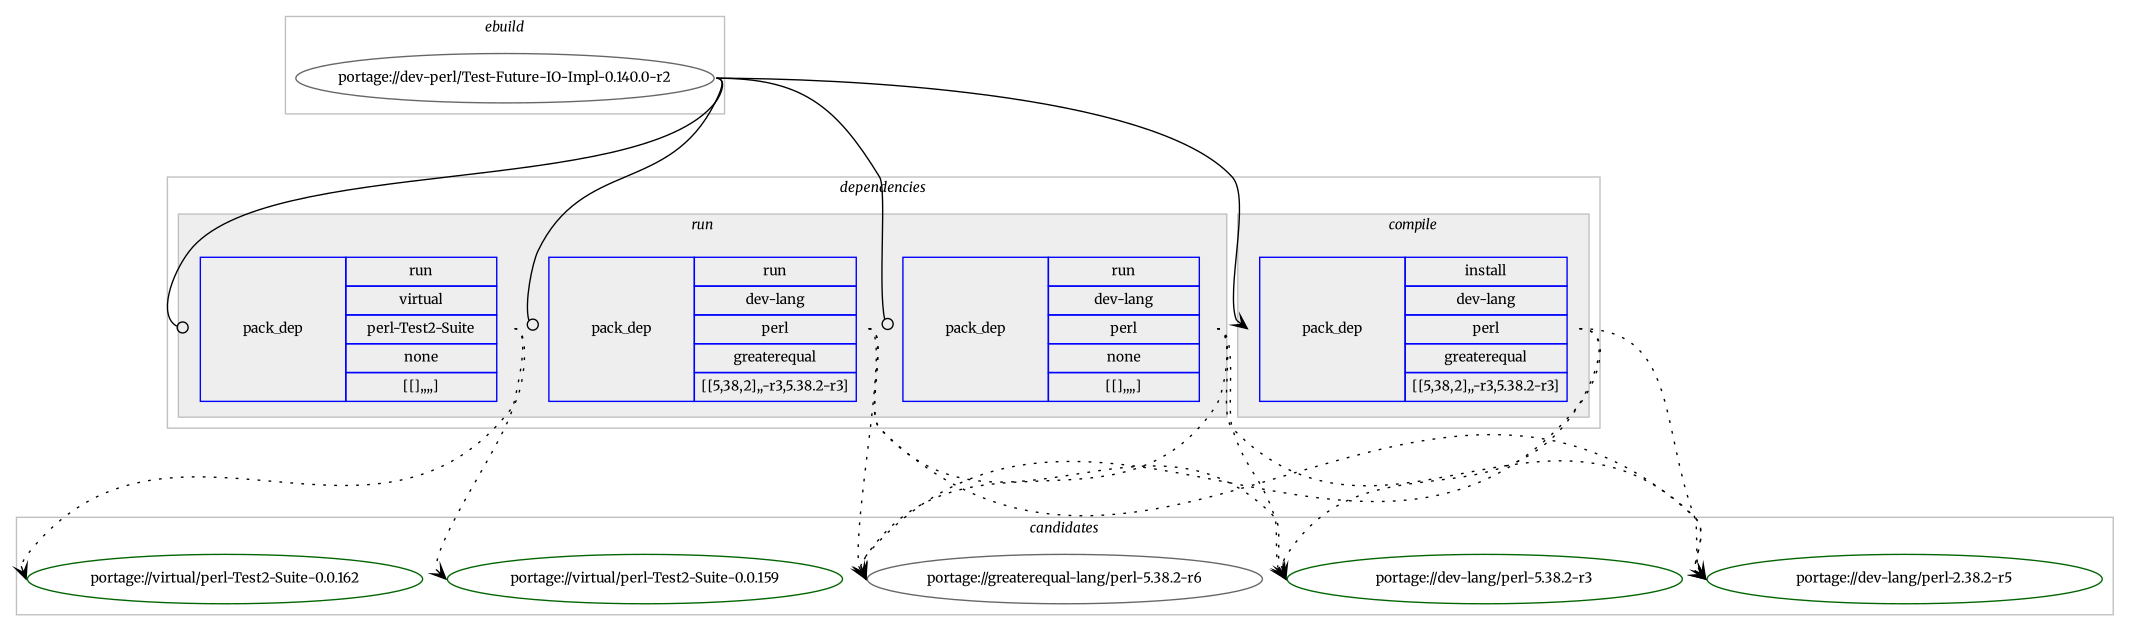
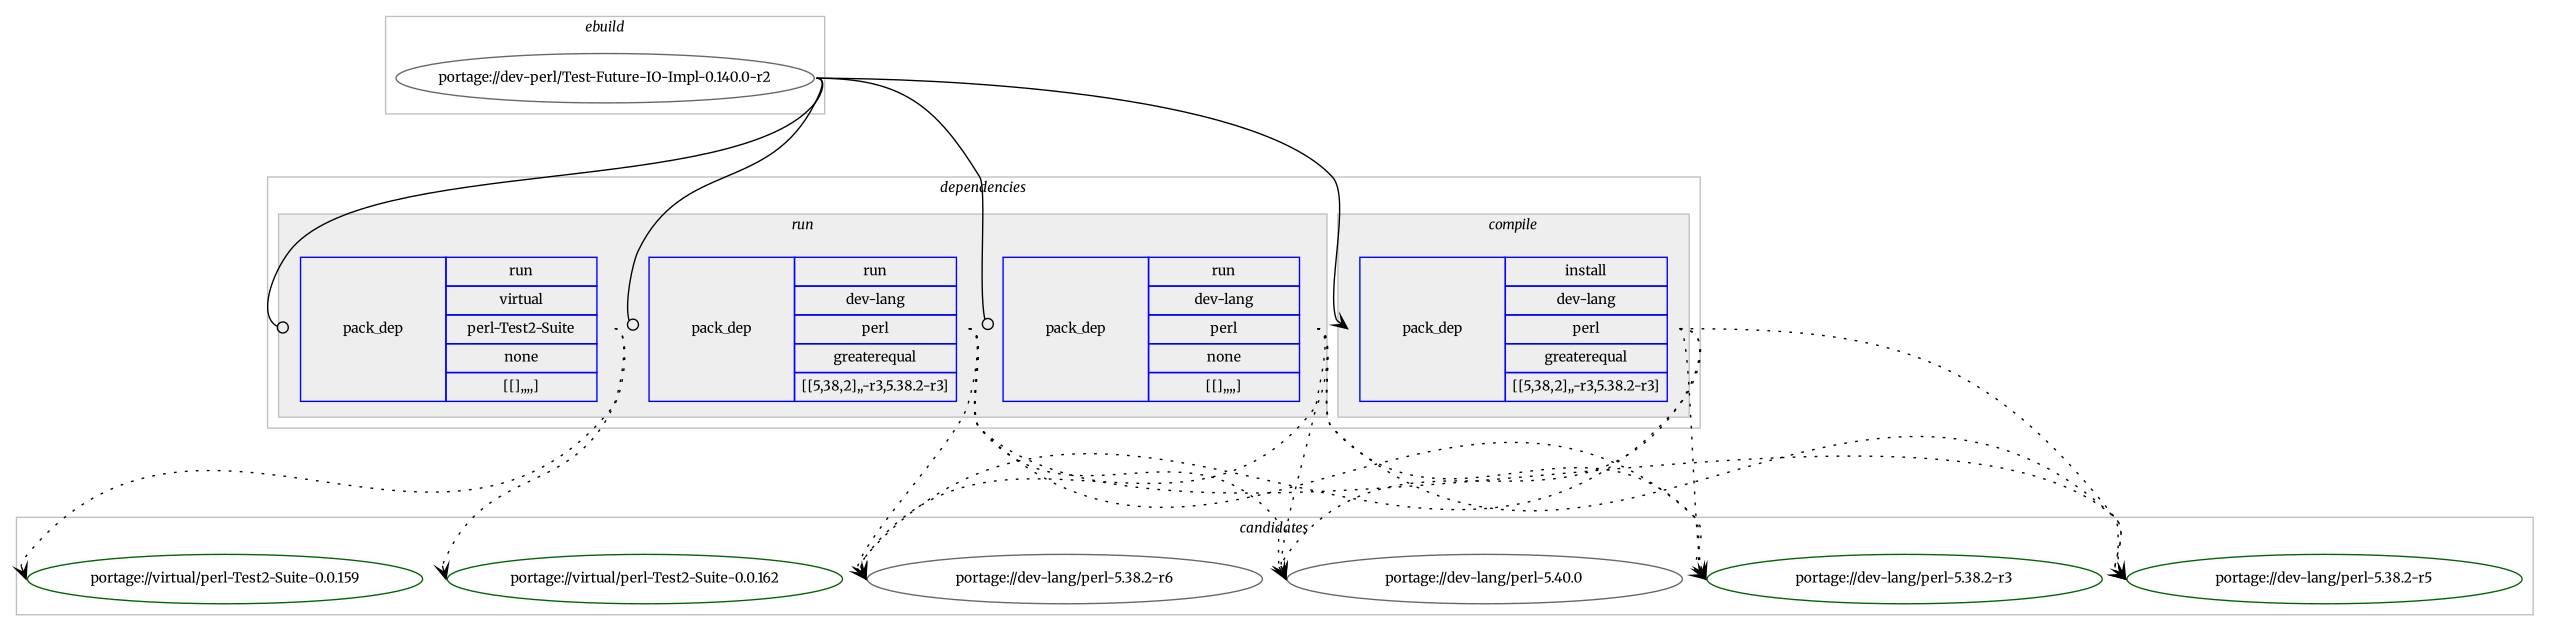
(1065, 579) -> (1065, 579)
none -> (1485, 579)
(1905, 579) -> (2325, 579)
